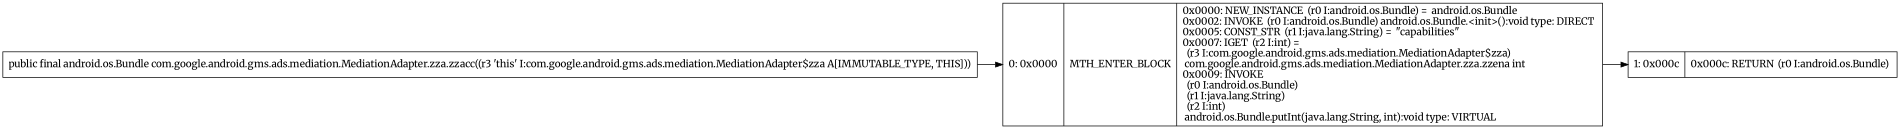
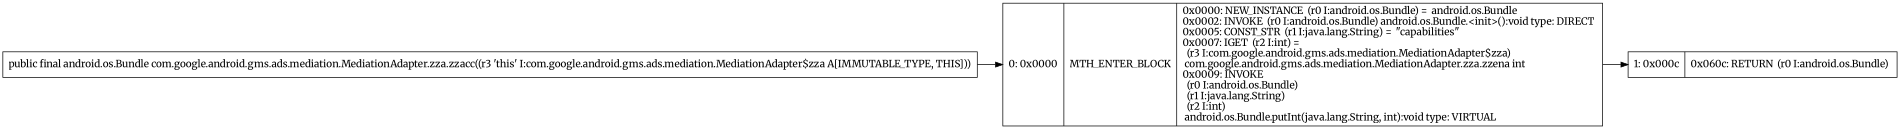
(1791, 64) -> (1791, 64)
